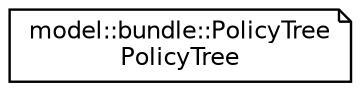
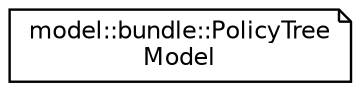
(180, 46) -> (180, 46)
